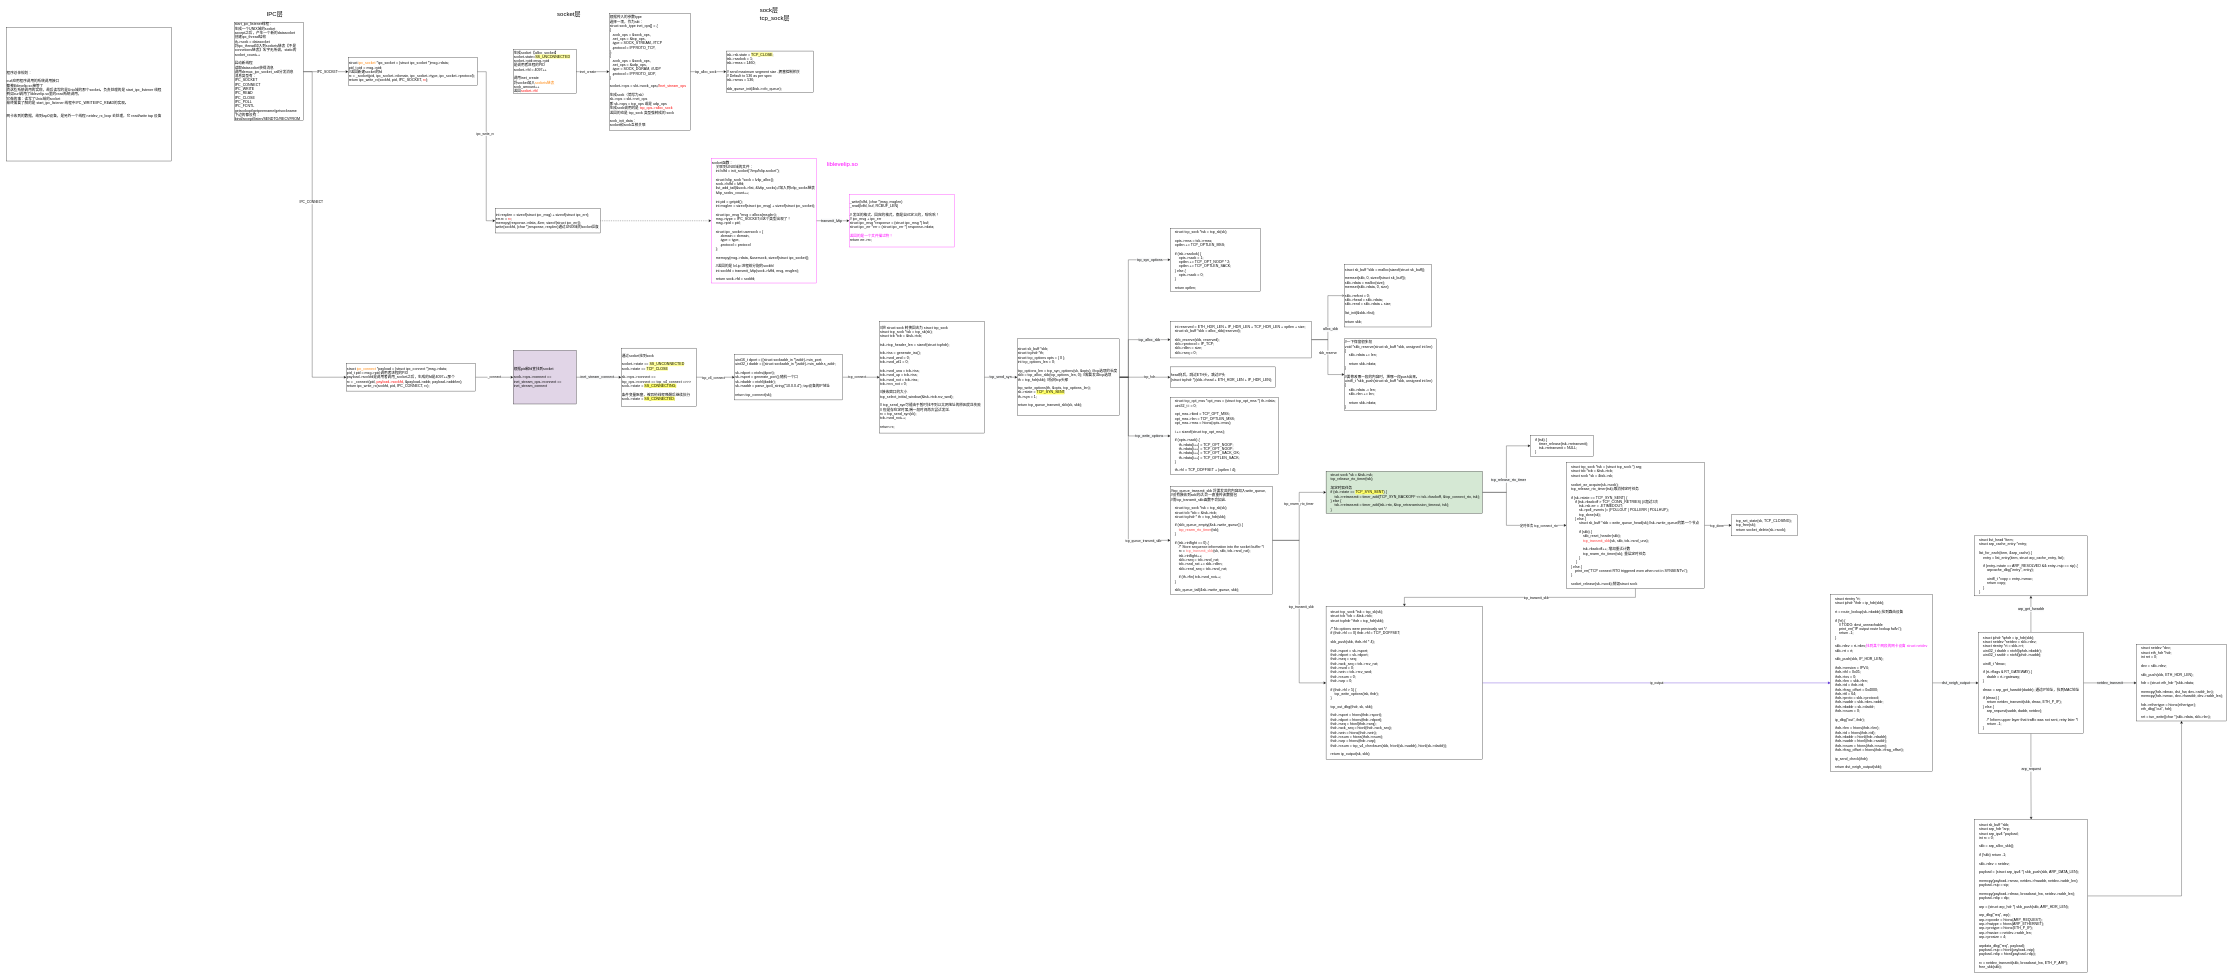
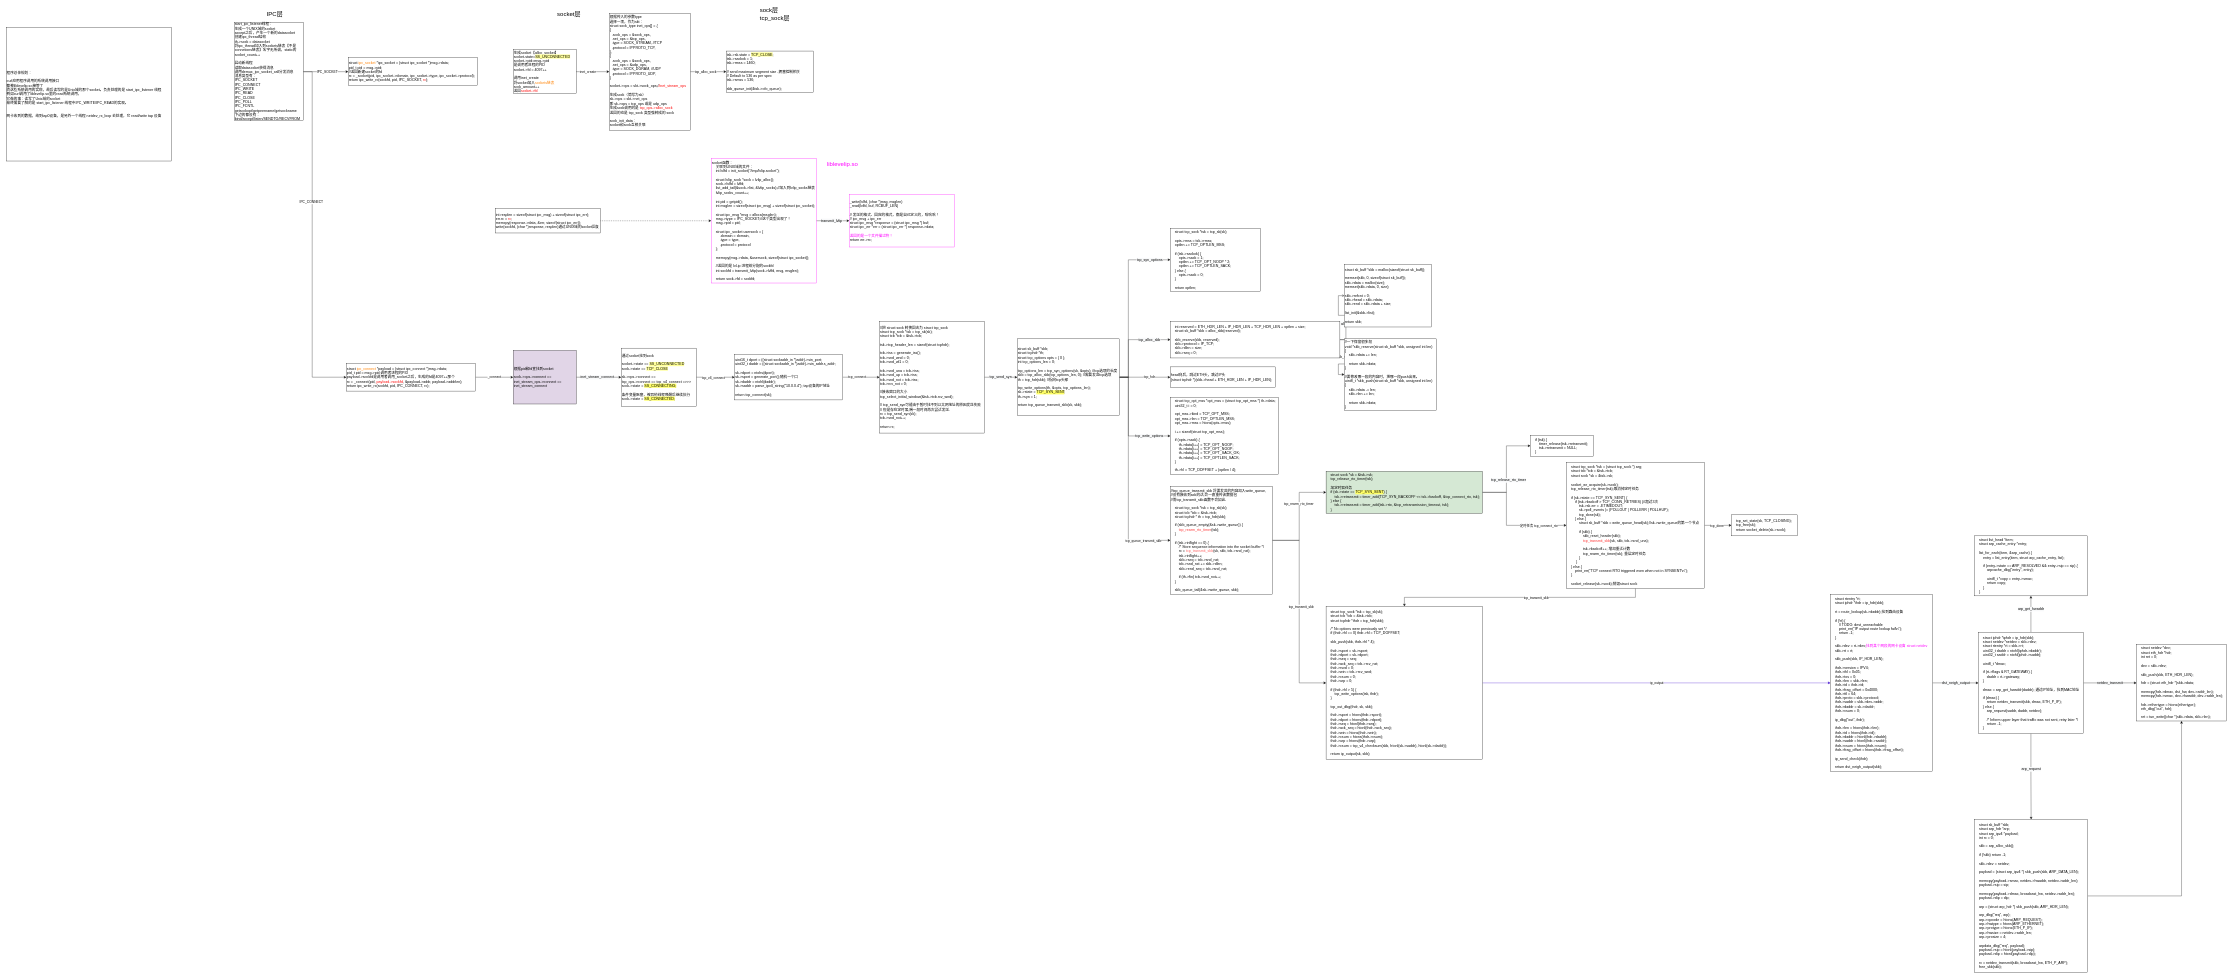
(486, 133) -> none
(1241, 339) -> (1255, 339)
